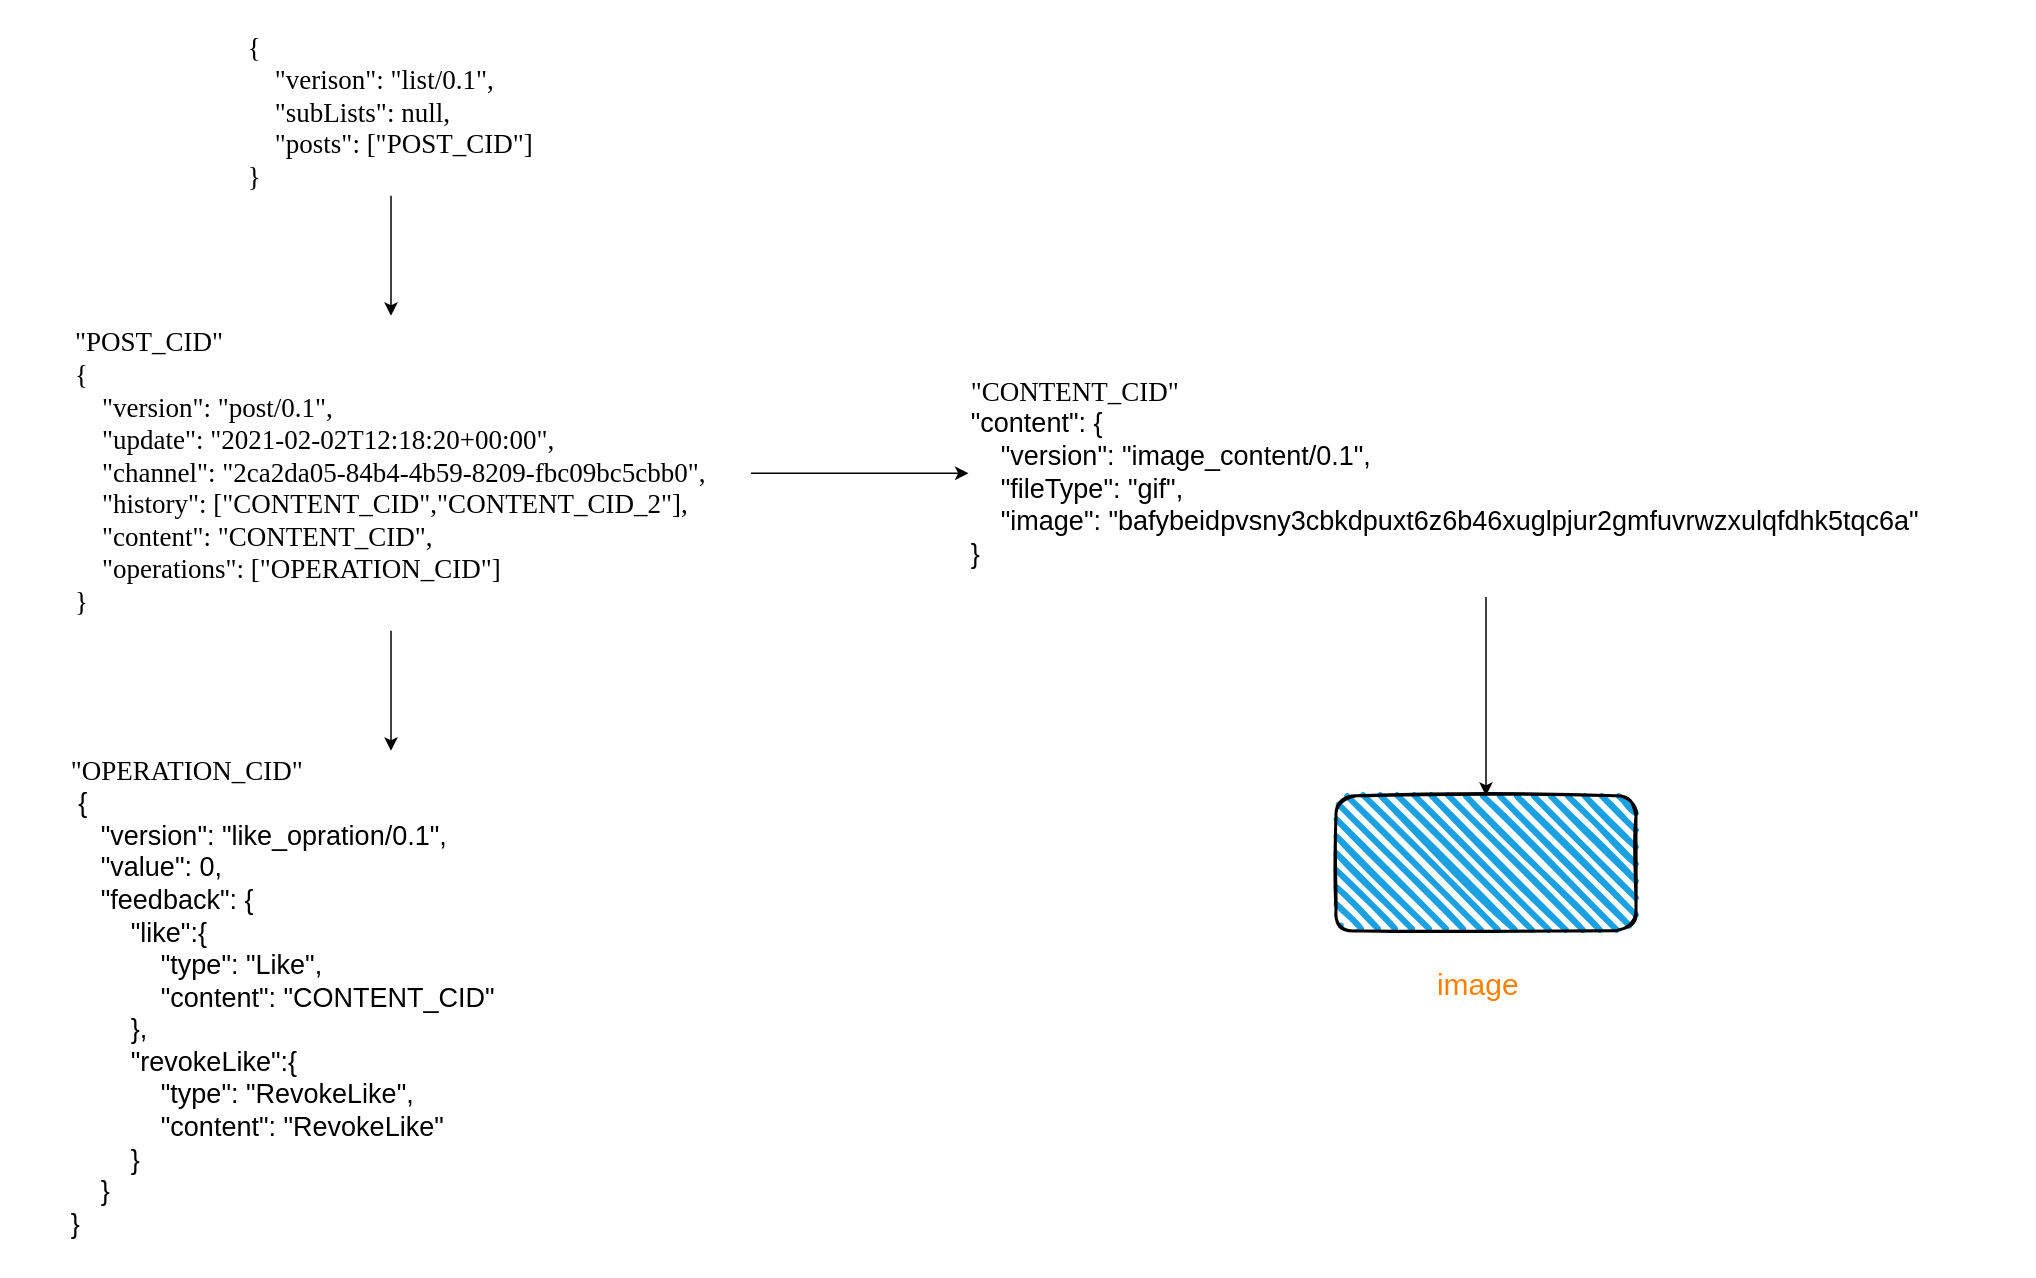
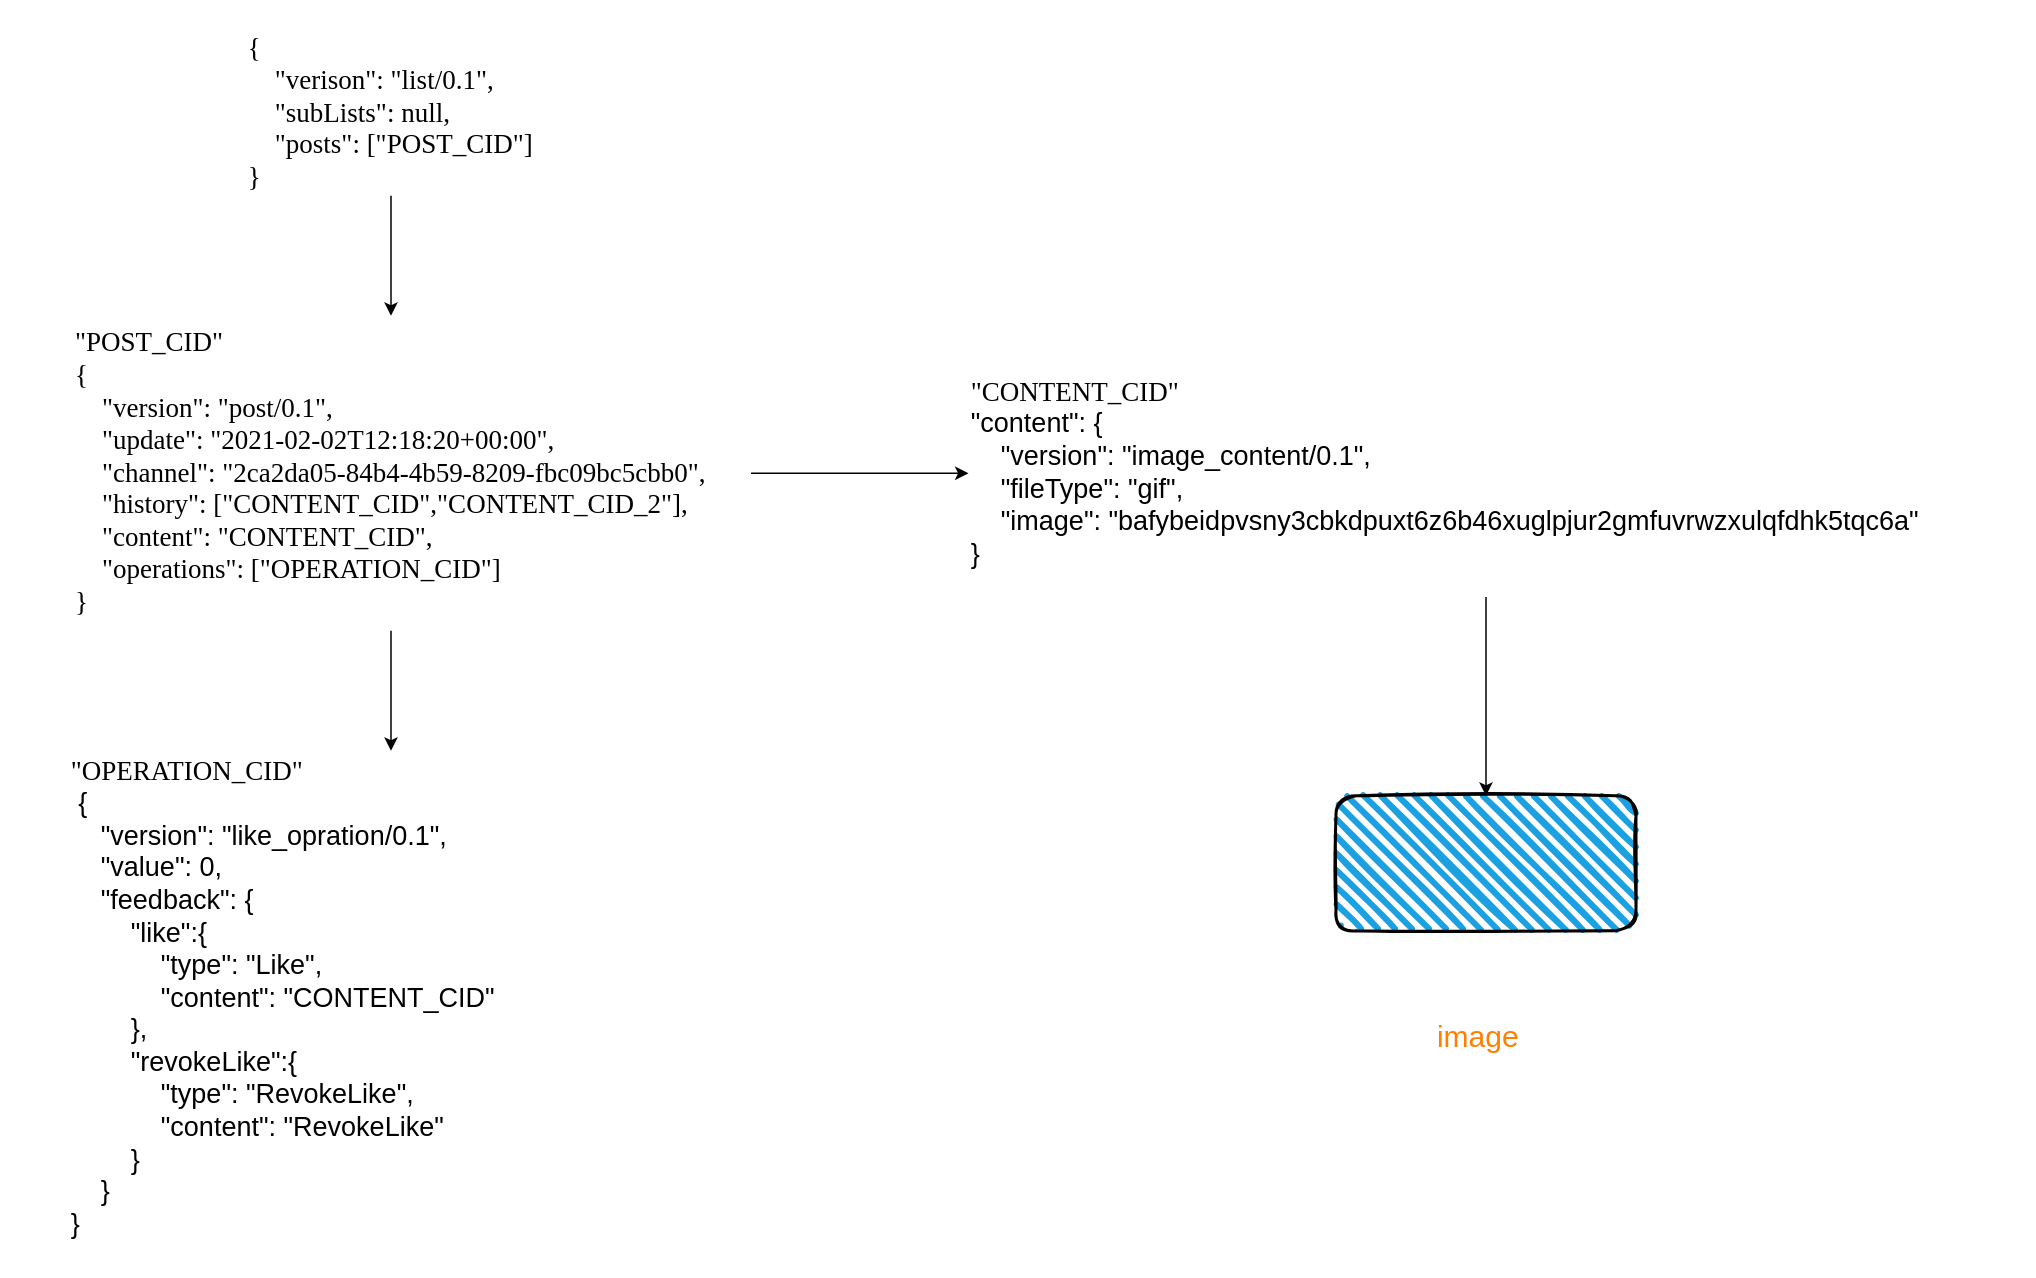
(1478, 983) -> (1478, 1036)
